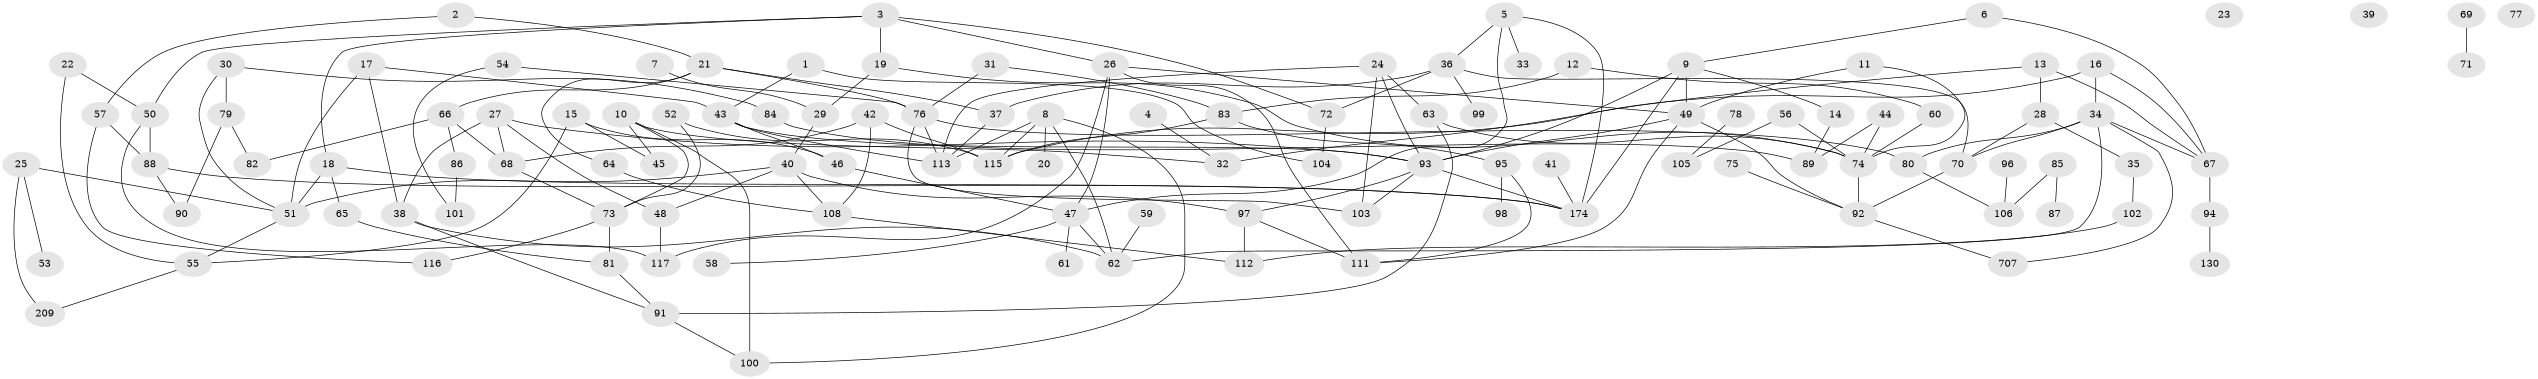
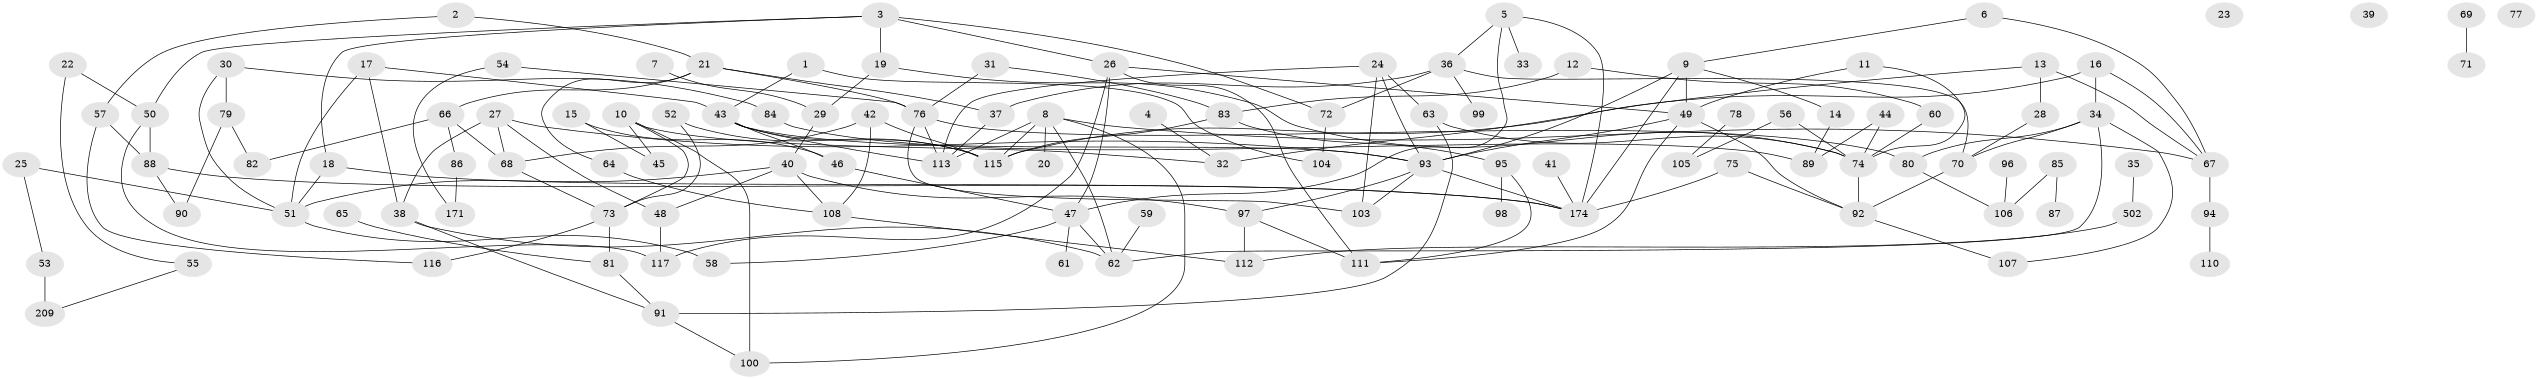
none -> (857, 140)
(2087, 140) -> none
(2153, 140) -> (1742, 130)
(335, 190) -> none
none -> (1658, 193)
(455, 214) -> (455, 214)
(2132, 214) -> (2132, 214)
(242, 239) -> (482, 240)
(14, 242) -> (45, 289)
(414, 244) -> none
(2008, 264) -> (2008, 264)
(2210, 264) -> (2210, 264)
